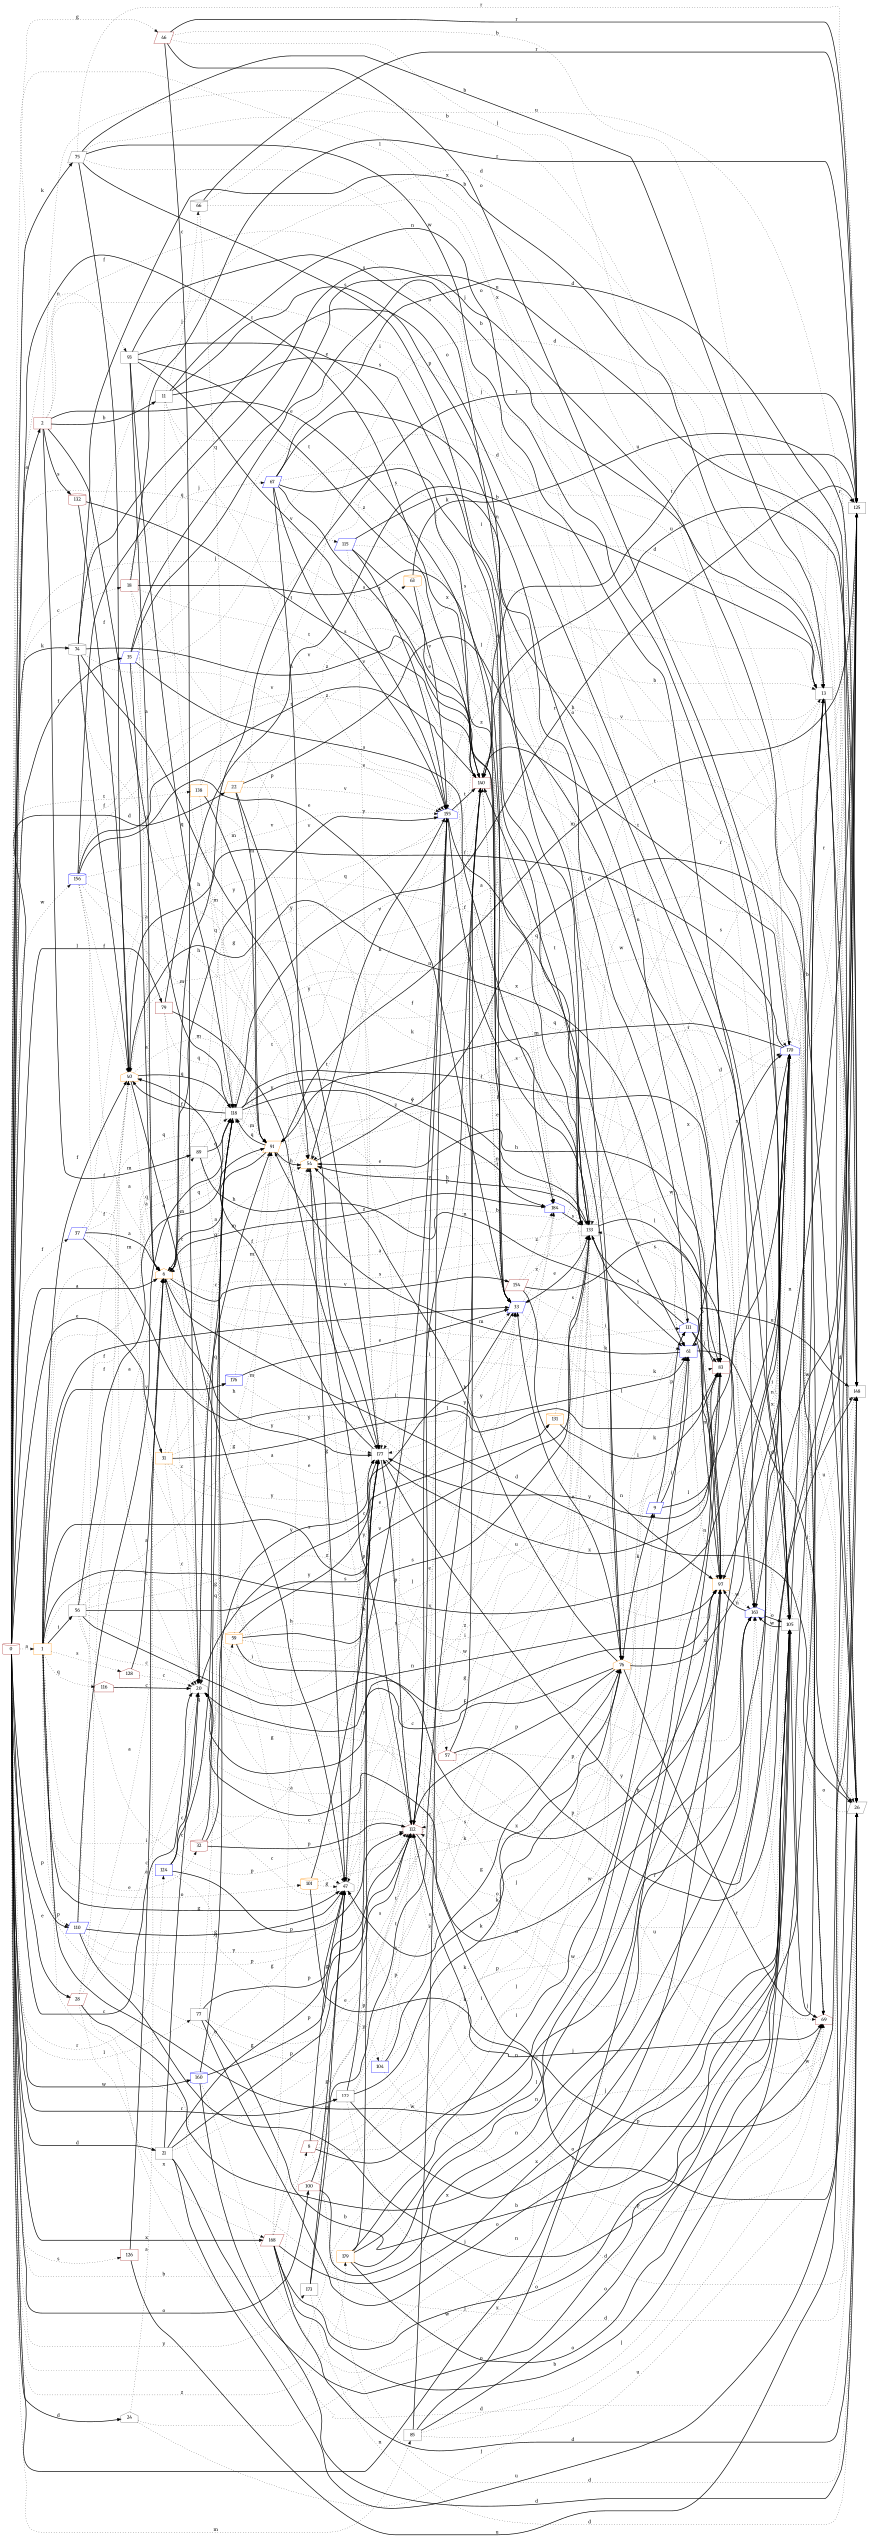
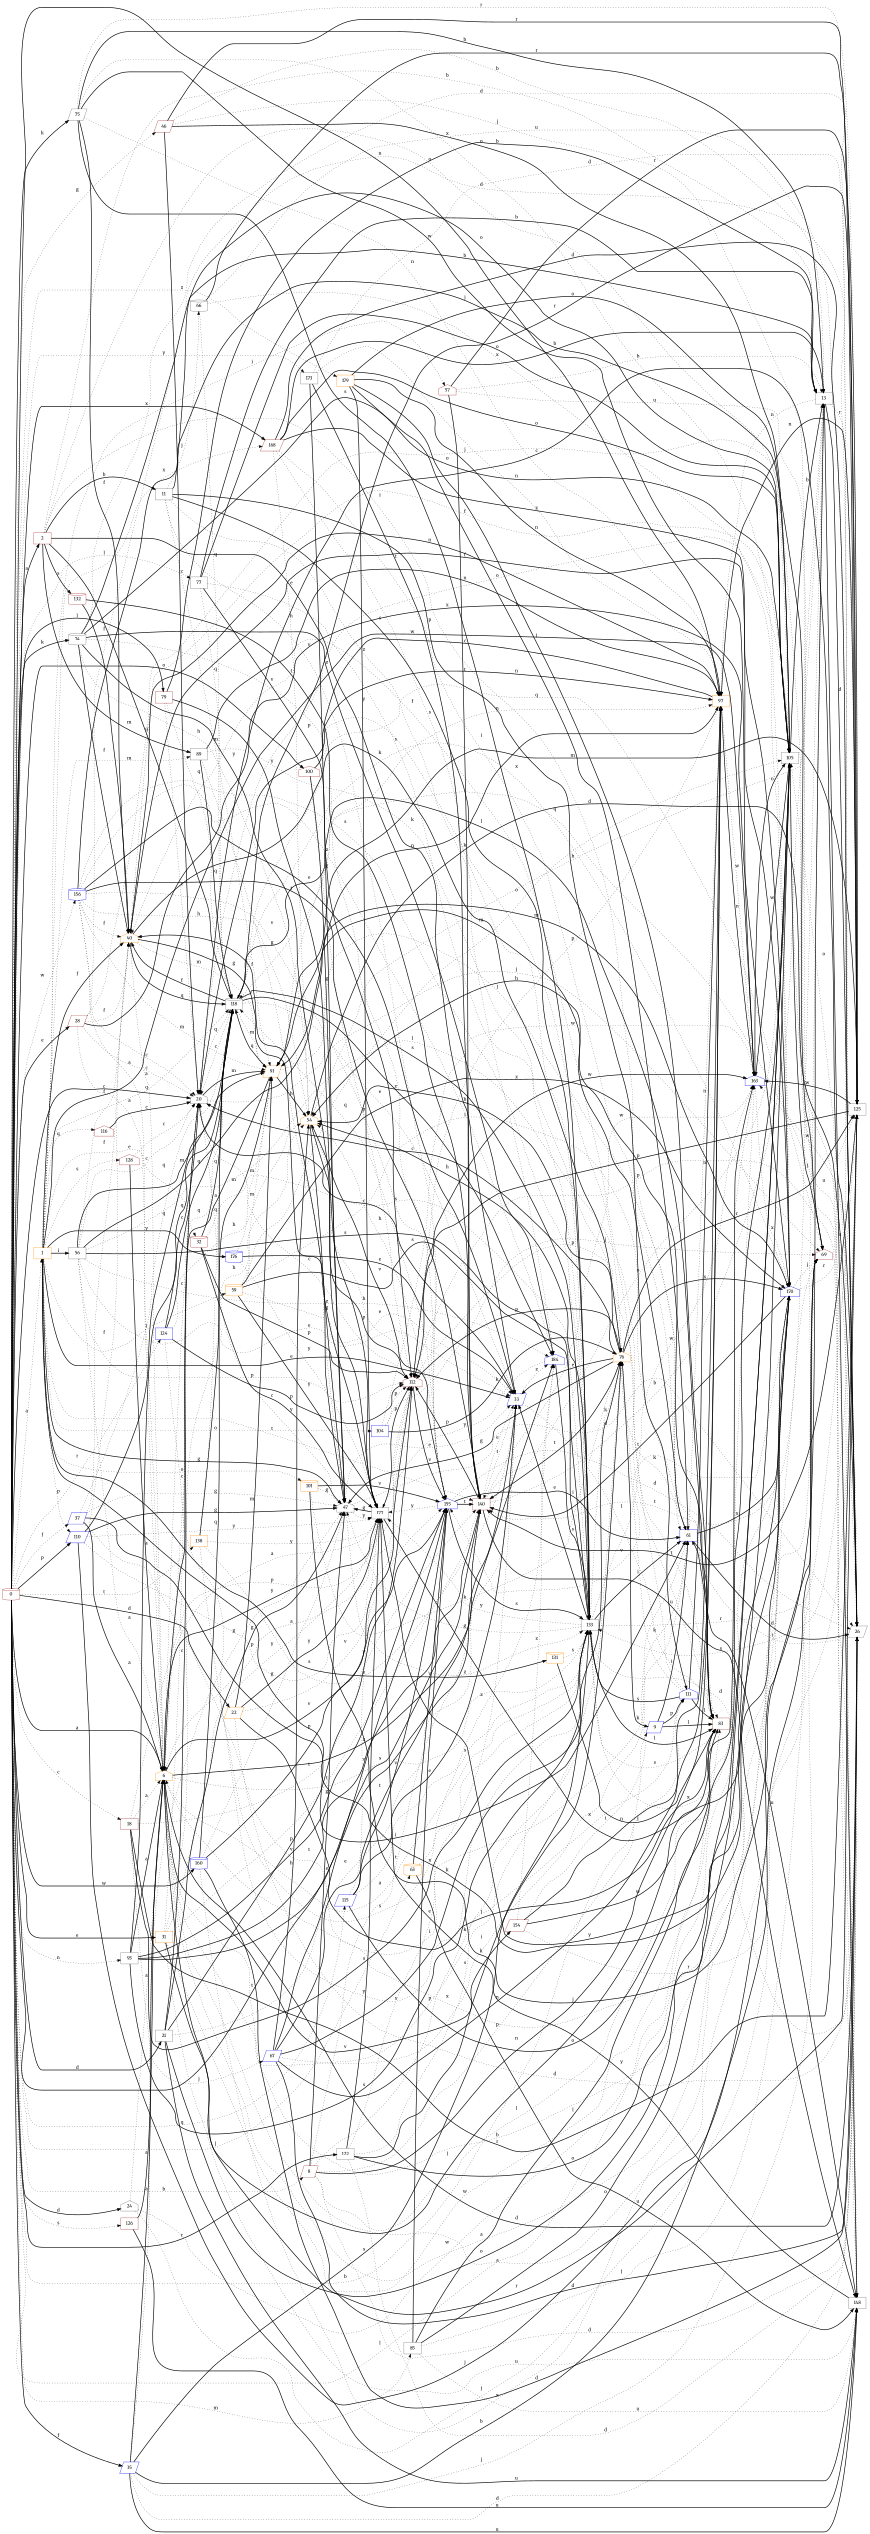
none -> (458, 892)
(840, 943) -> (840, 1234)
(234, 1113) -> (234, 1004)
